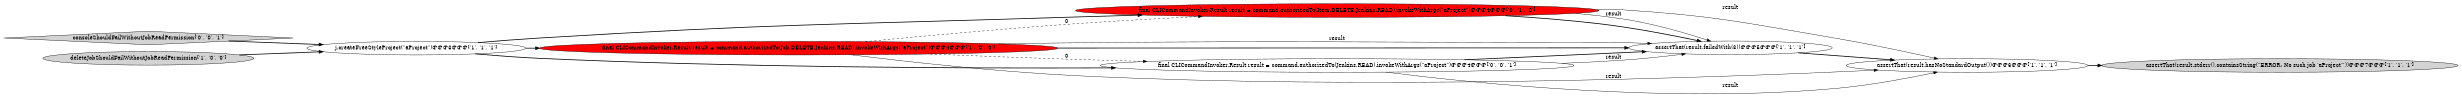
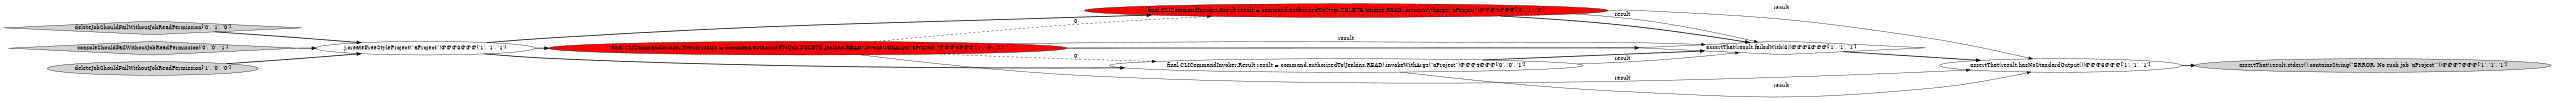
none -> (153, 28)
(1730, 48) -> (1782, 48)
